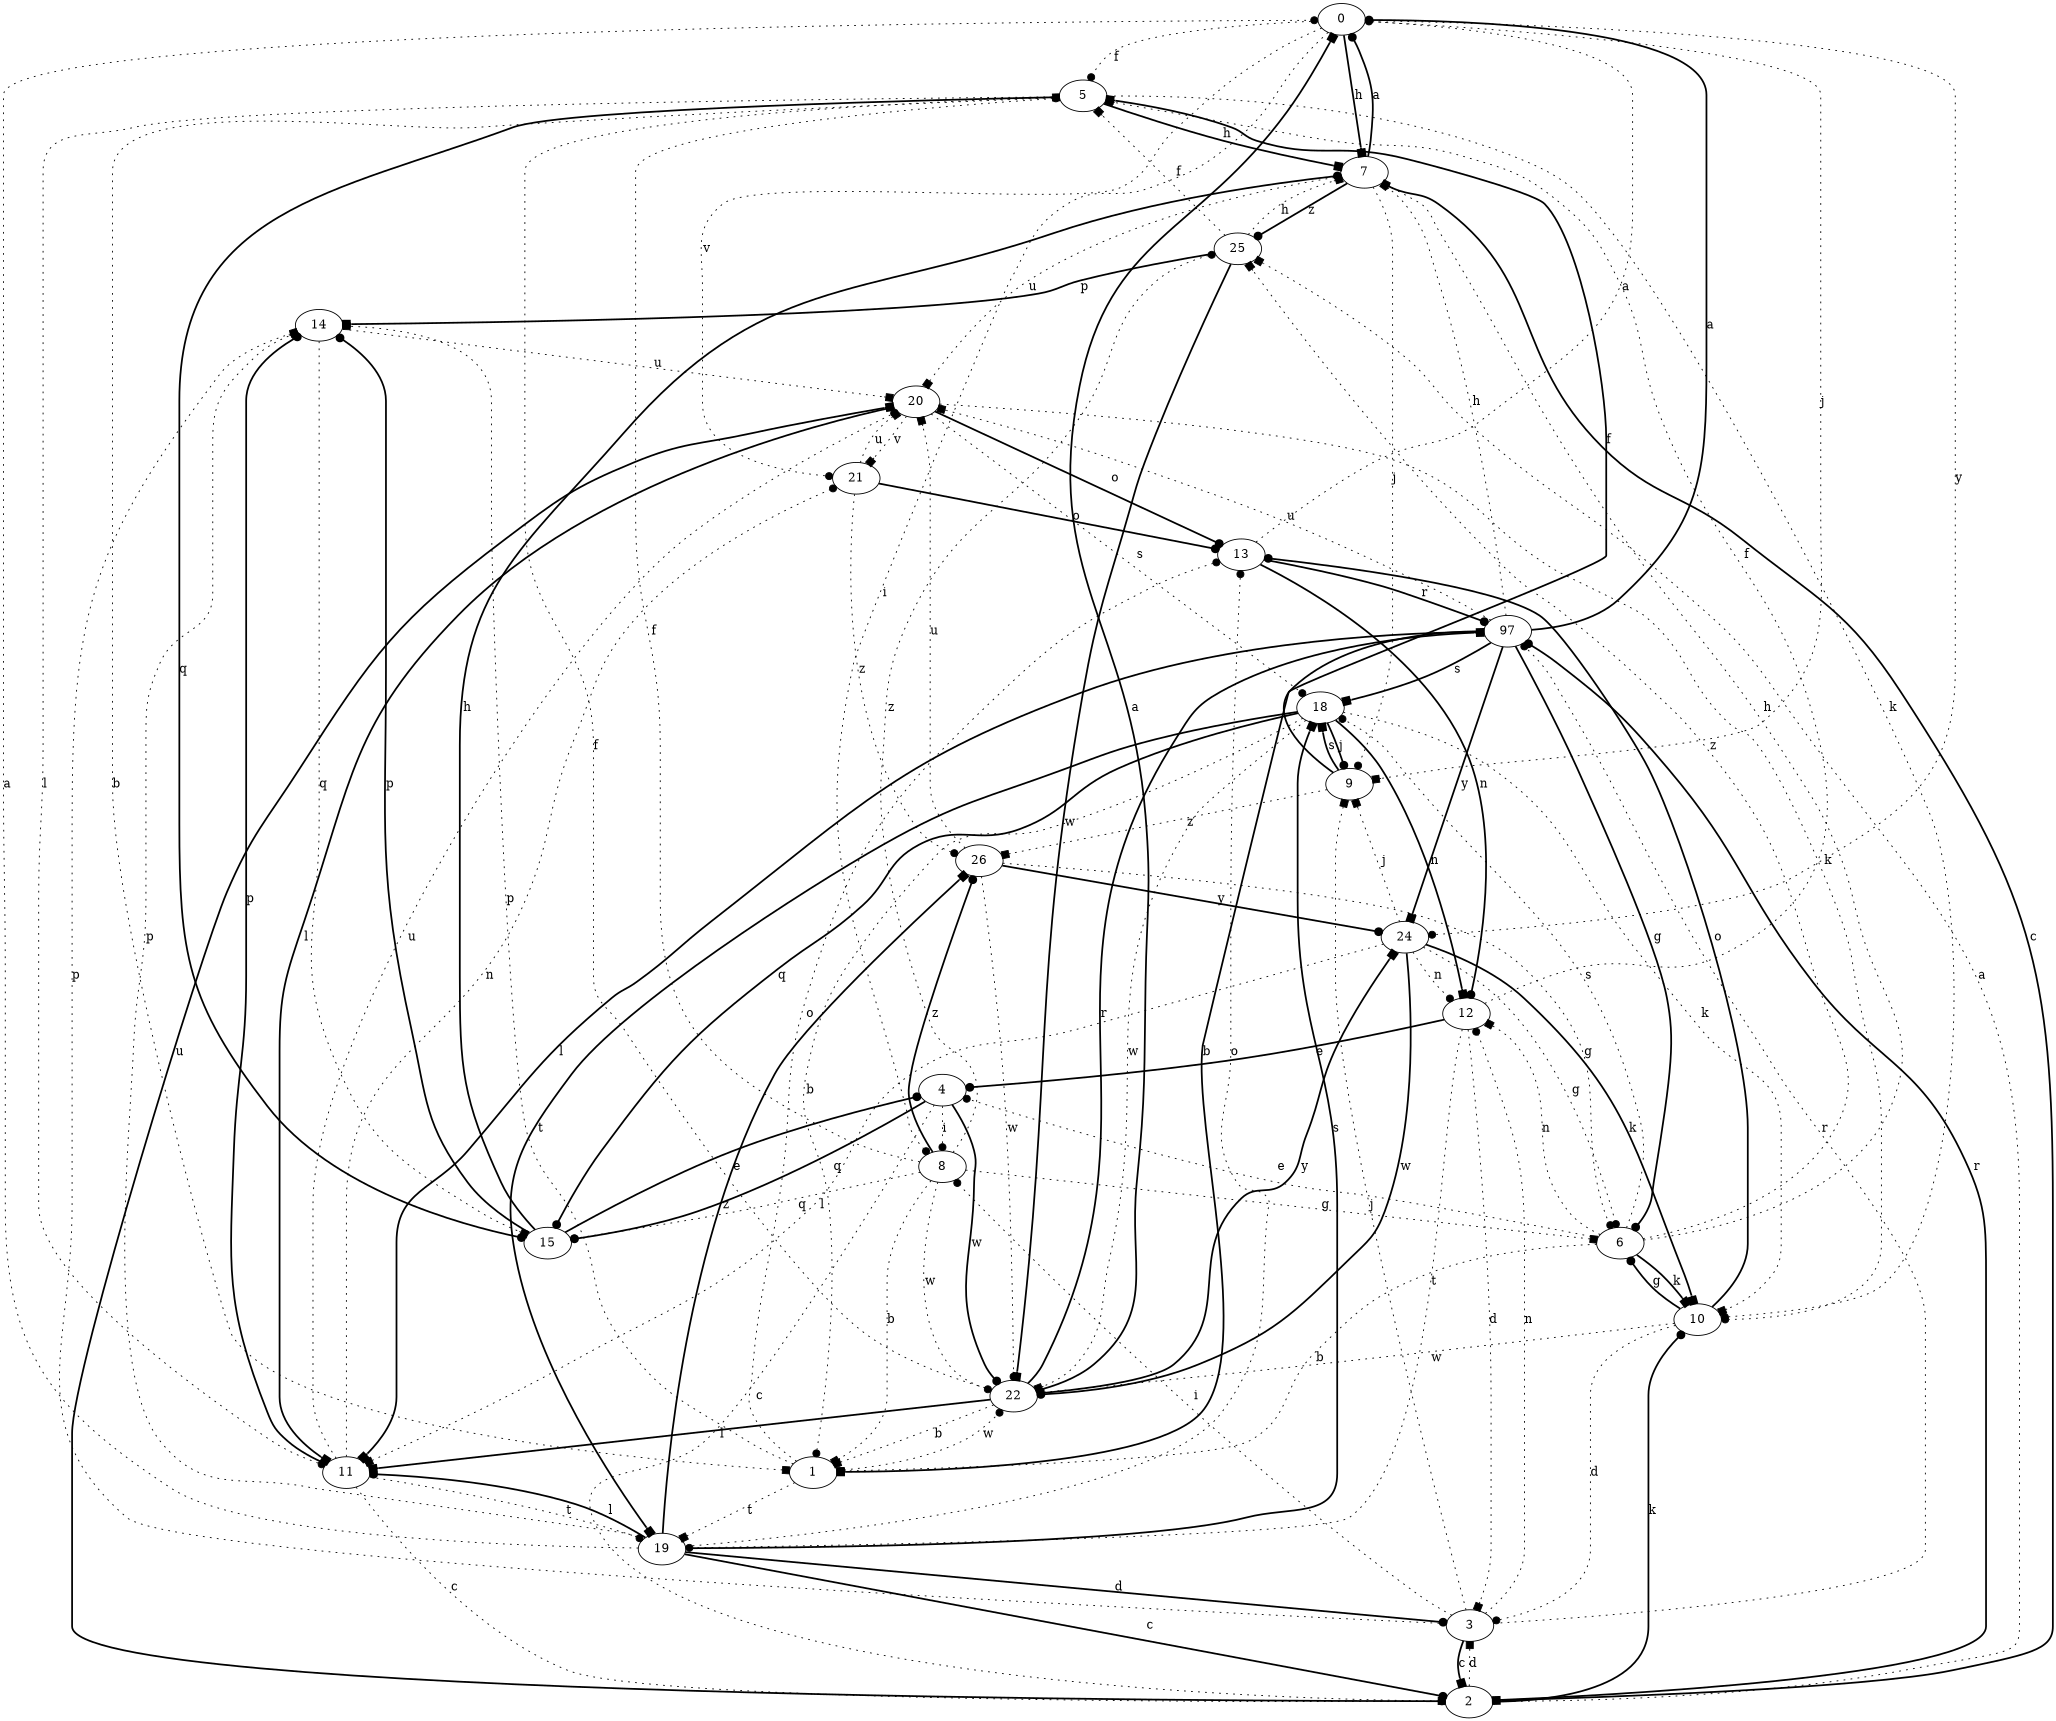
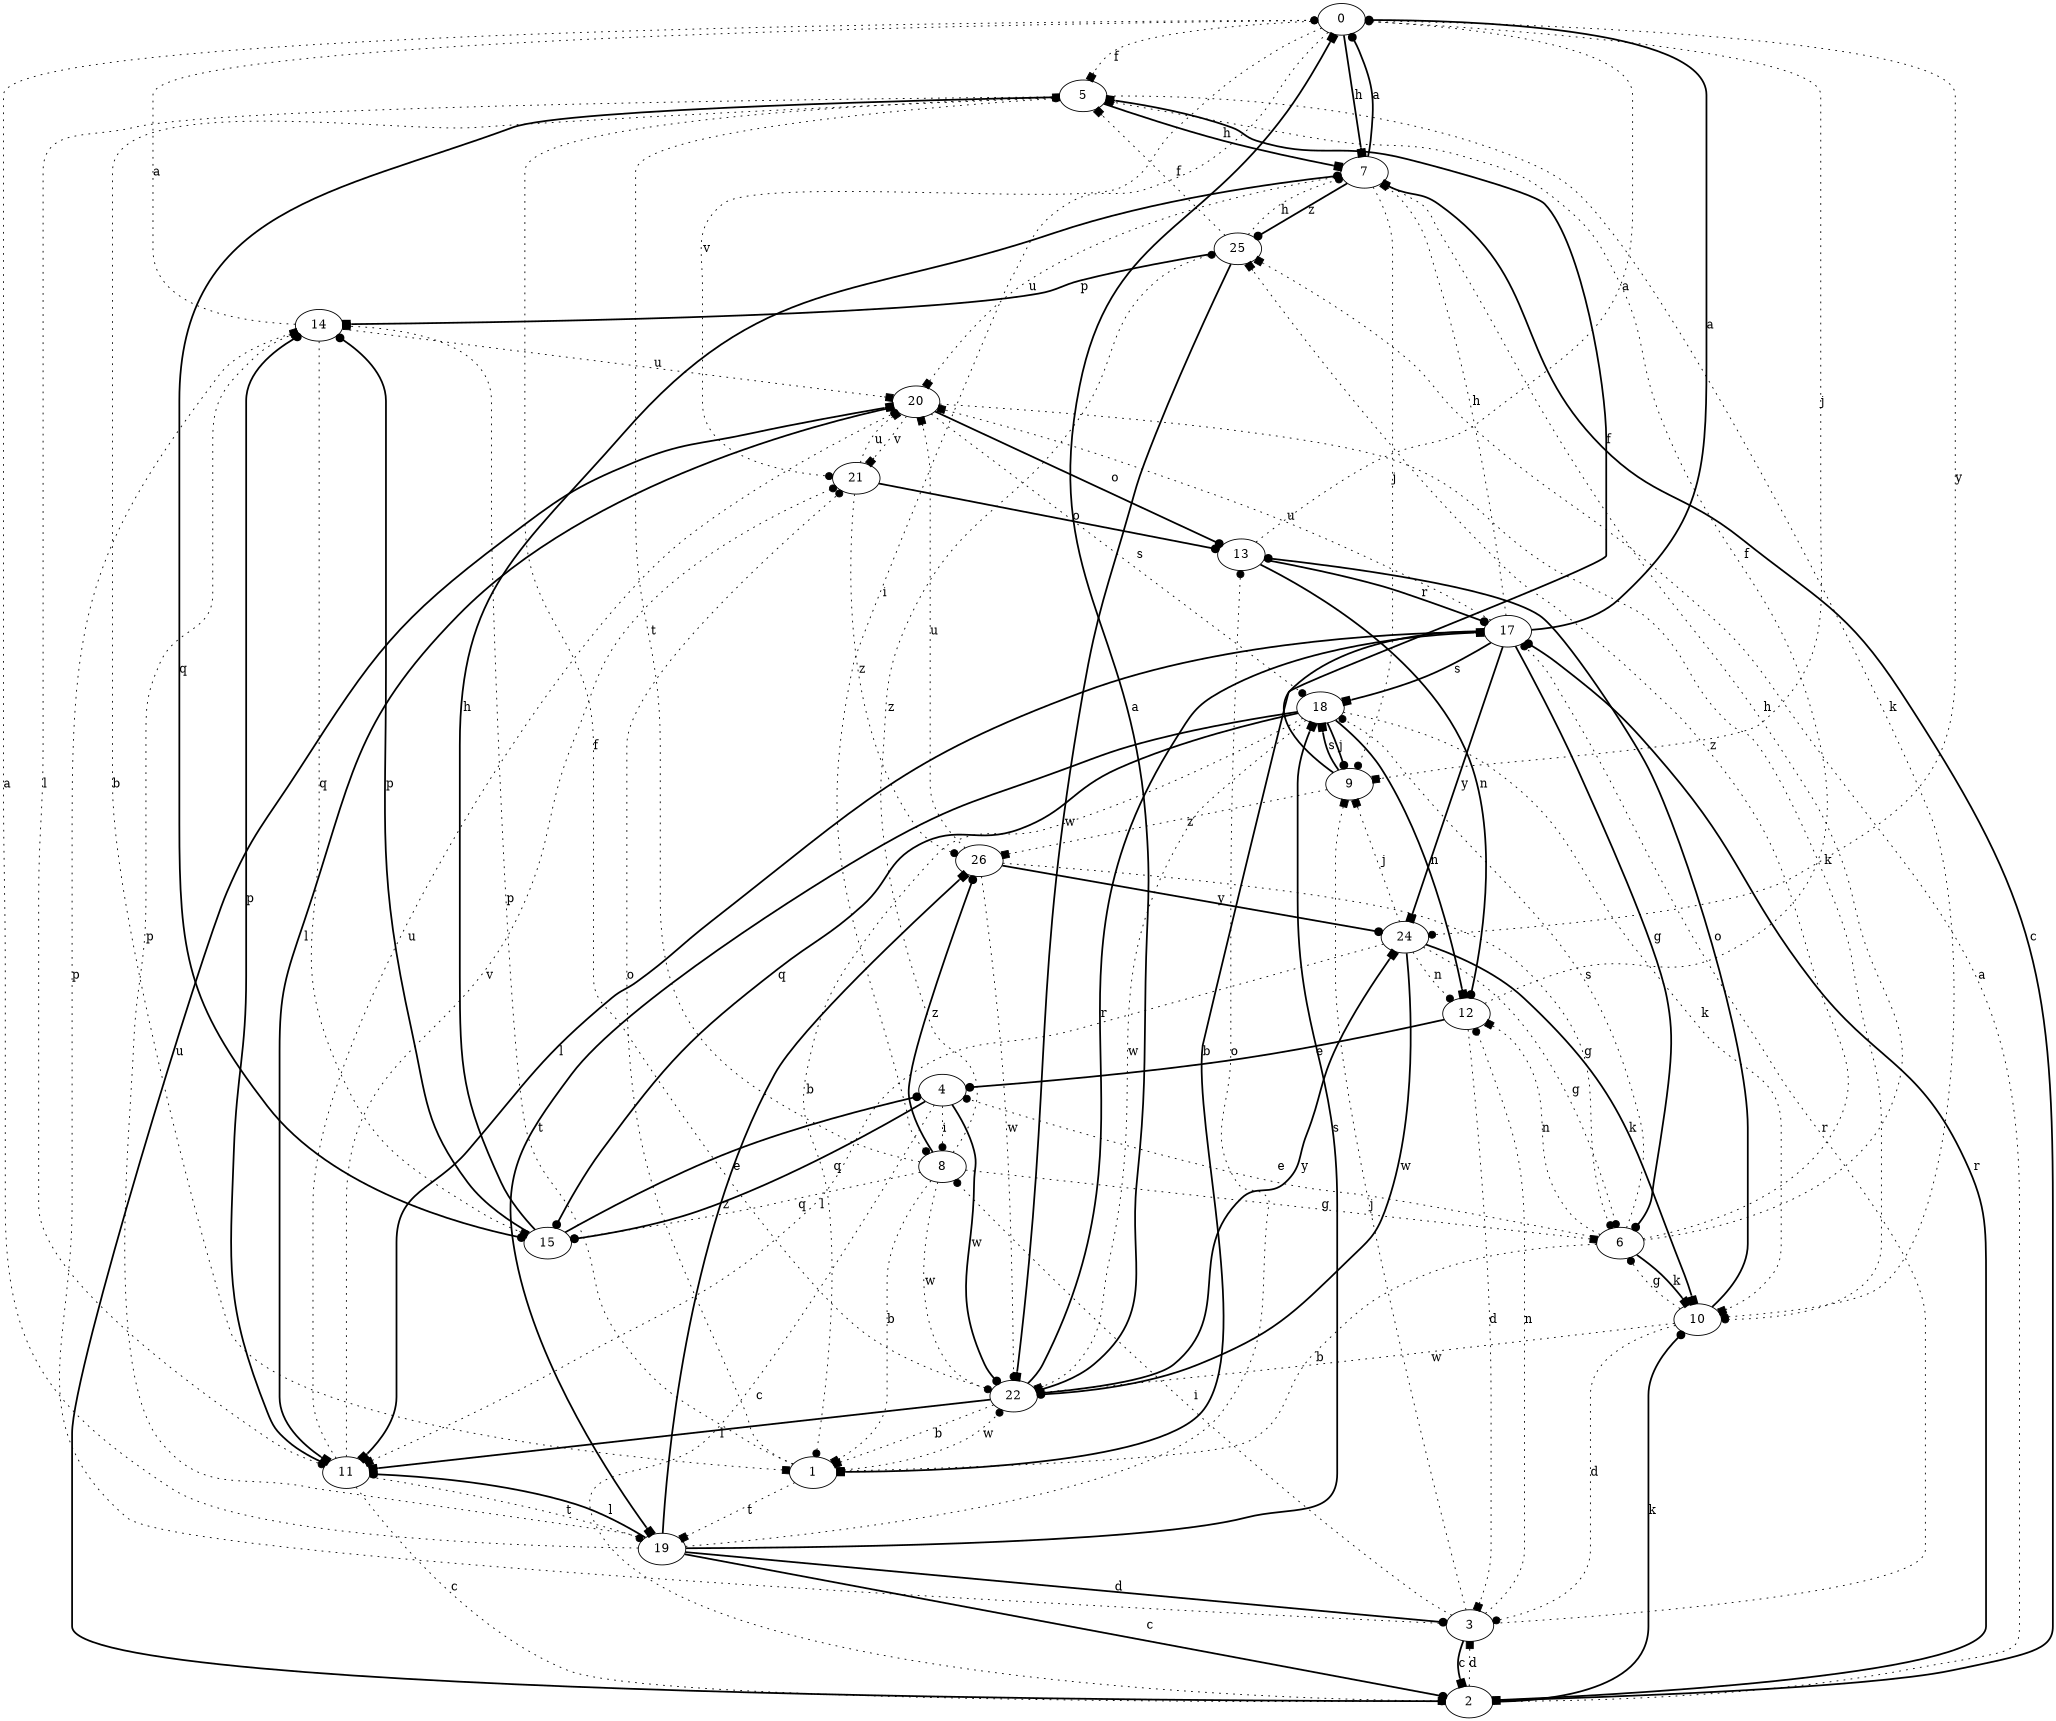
(1199, 30) -> (1199, 30)
none -> (564, 41)
(1287, 200) -> (1287, 200)
(654, 631) -> (654, 631)
(1508, 631) -> (1508, 631)
(818, 961) -> (627, 961)
(490, 975) -> (490, 975)
(1654, 1289) -> (1654, 1289)
(1276, 1528) -> none
